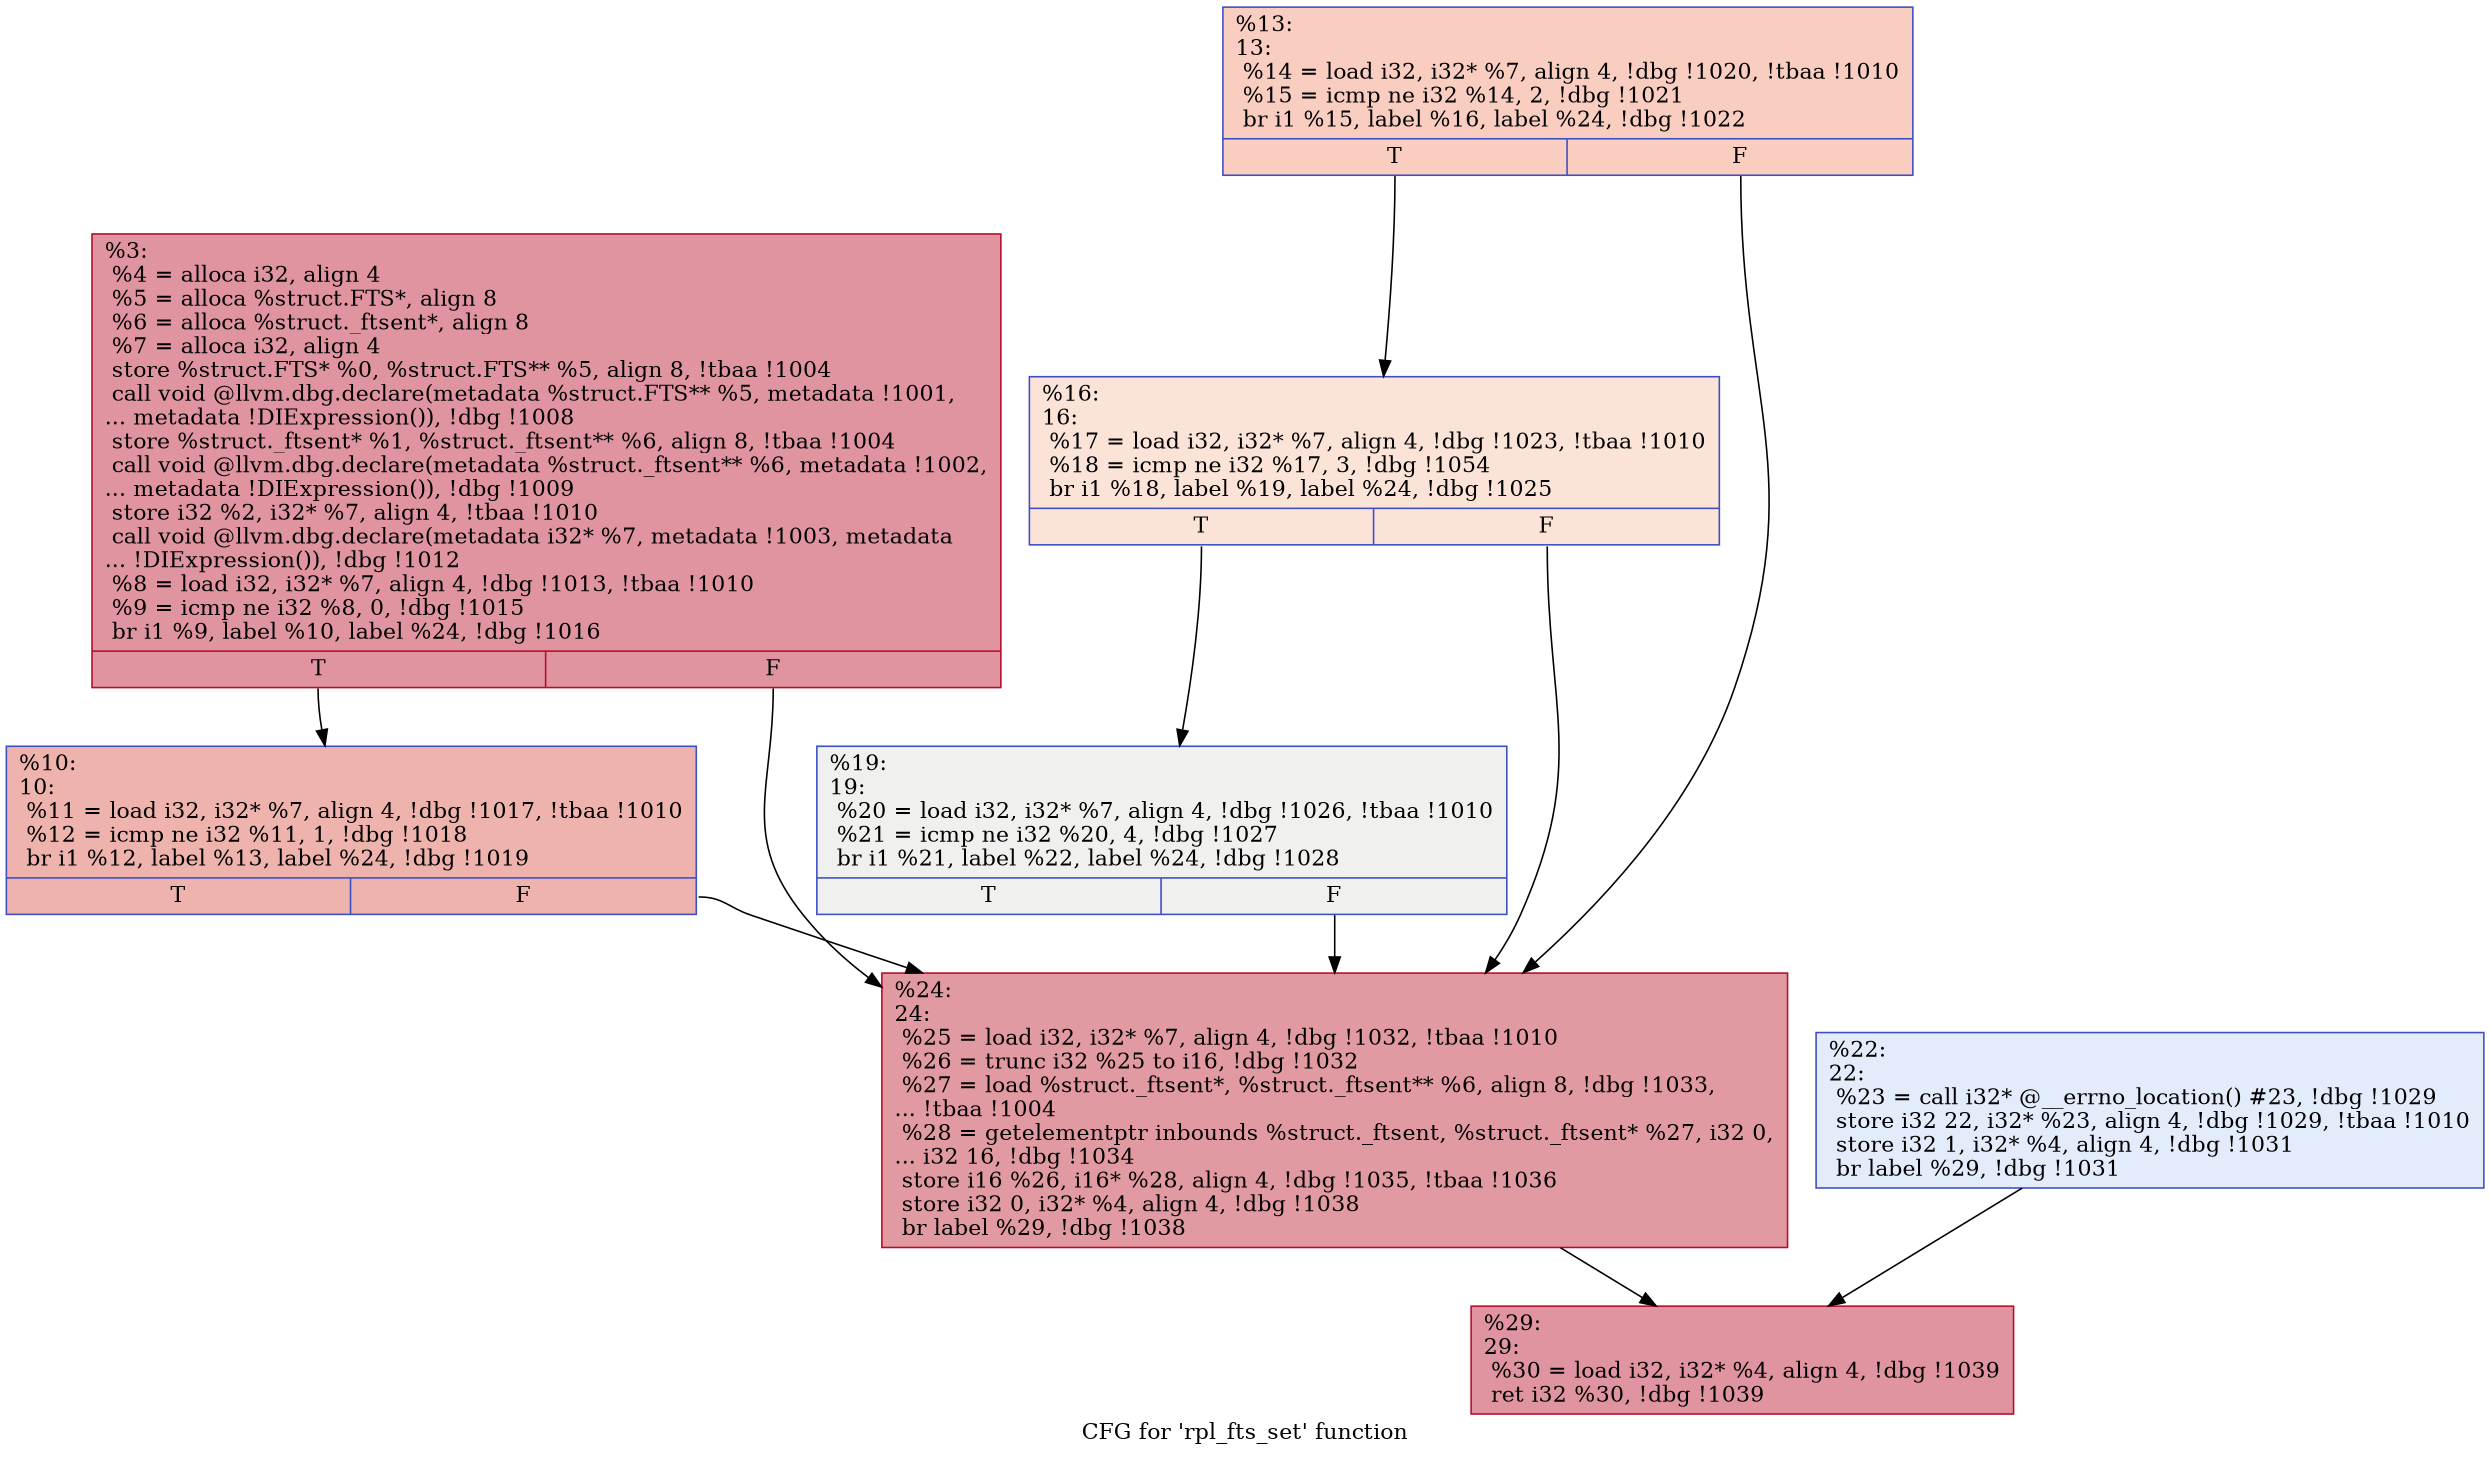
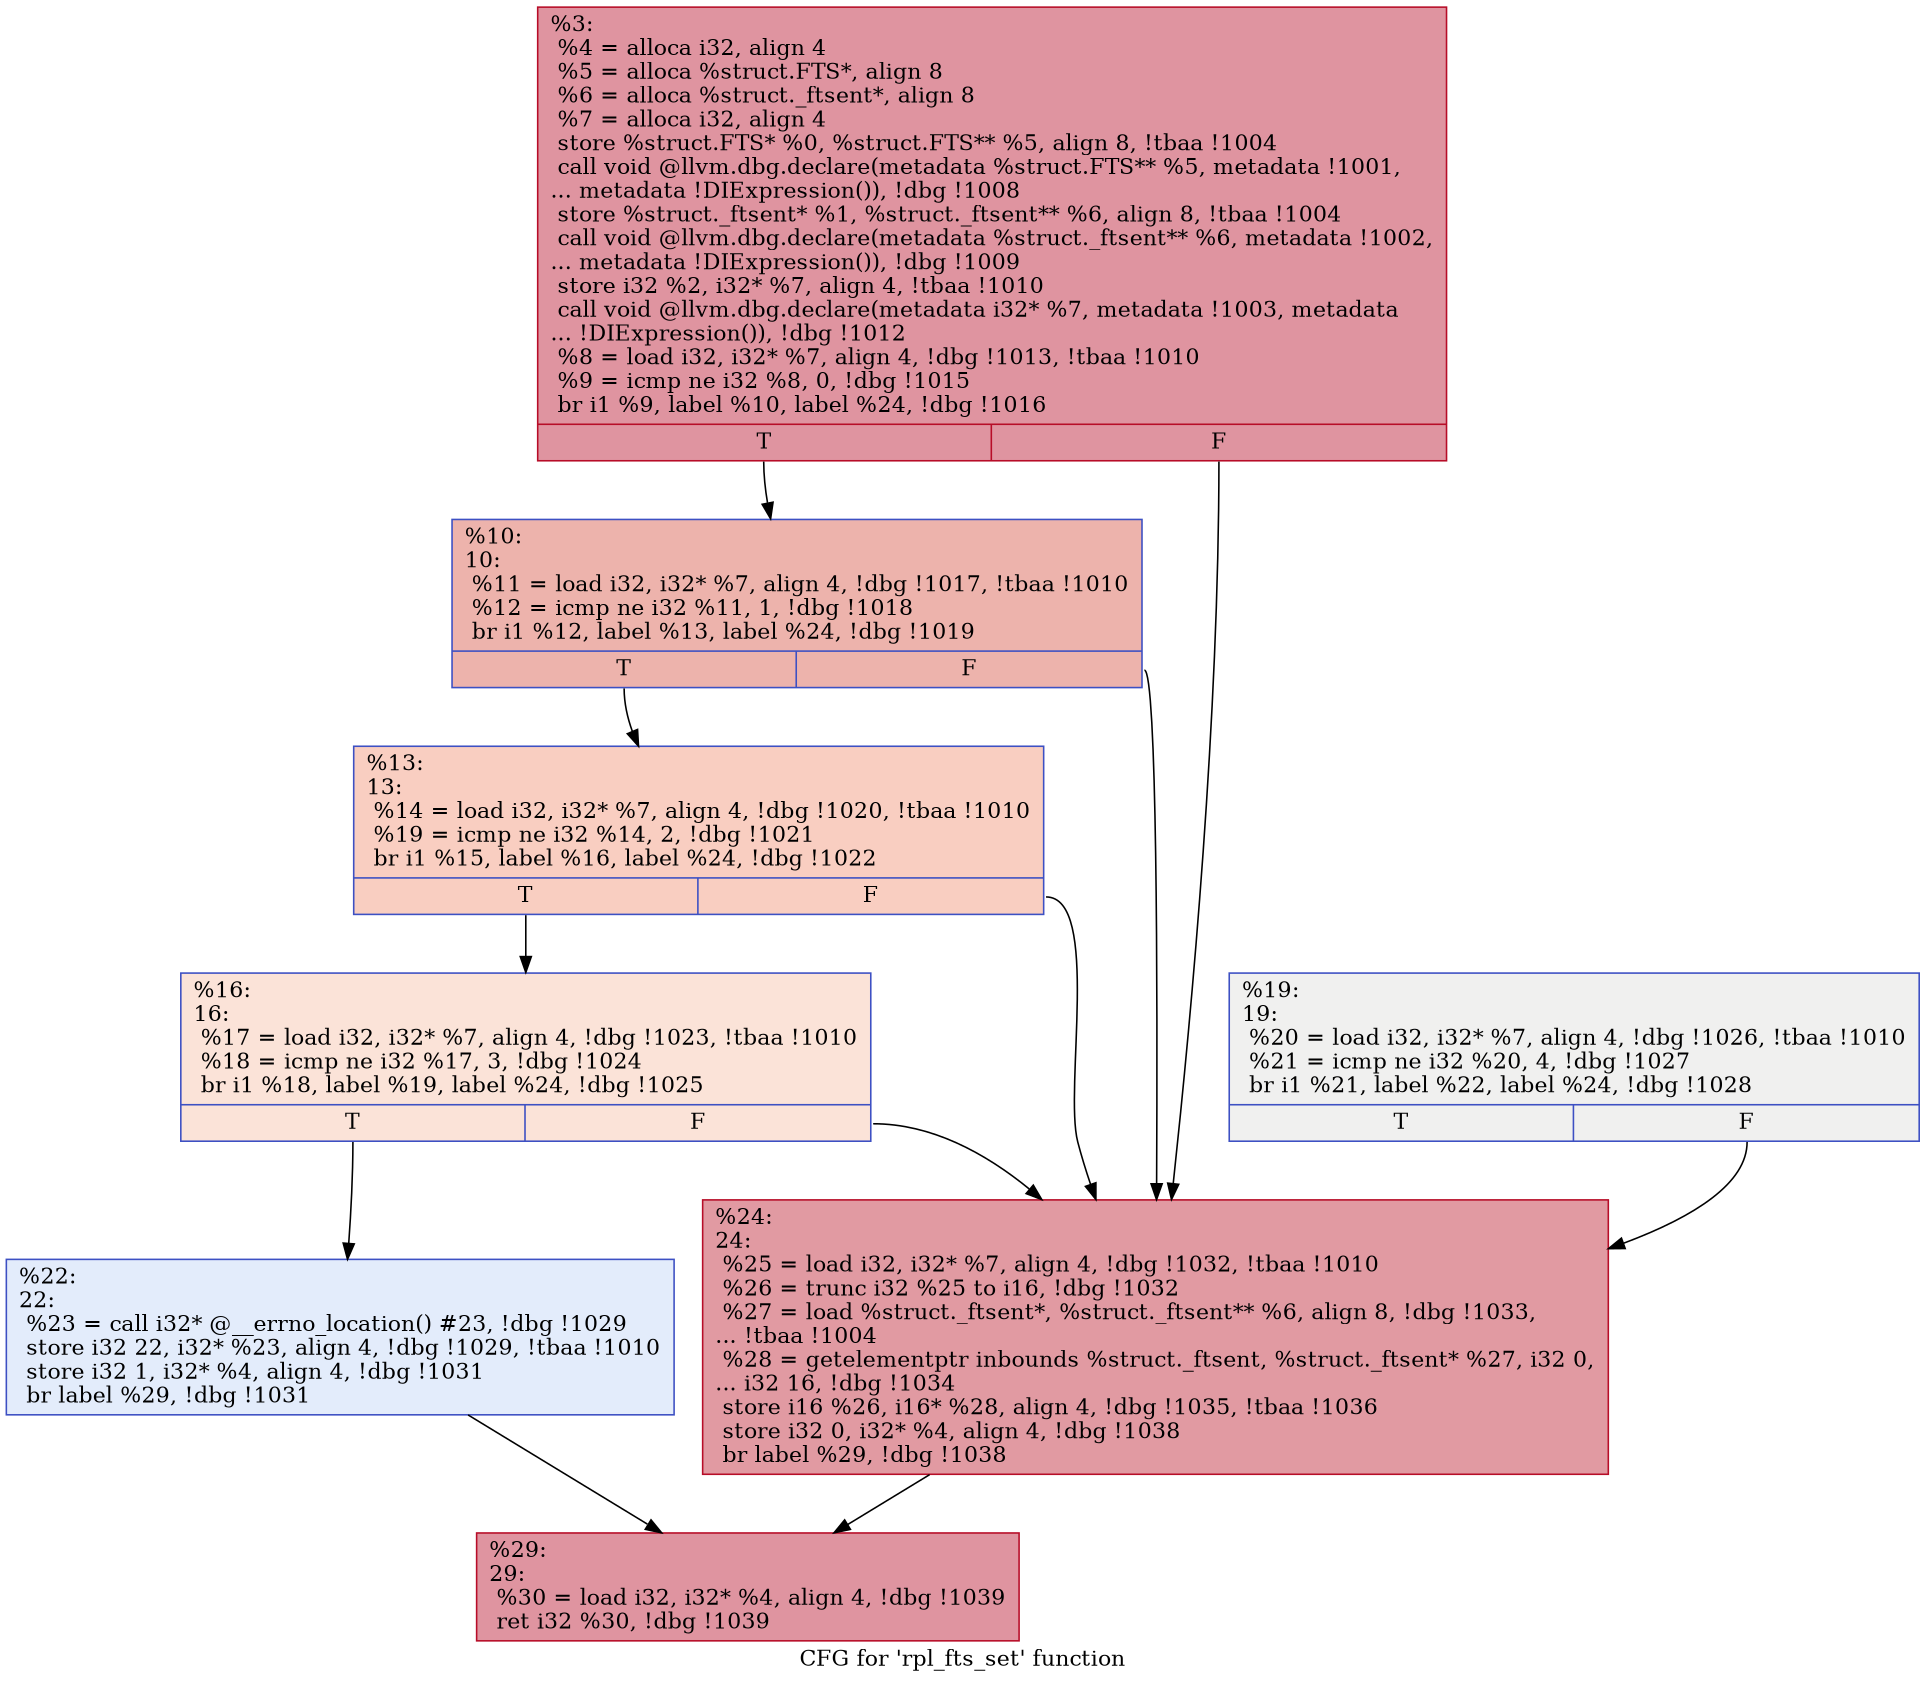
(1460, 96) -> (591, 835)
(1267, 466) -> (418, 1062)
(1196, 638) -> (352, 1193)
none -> (626, 710)
